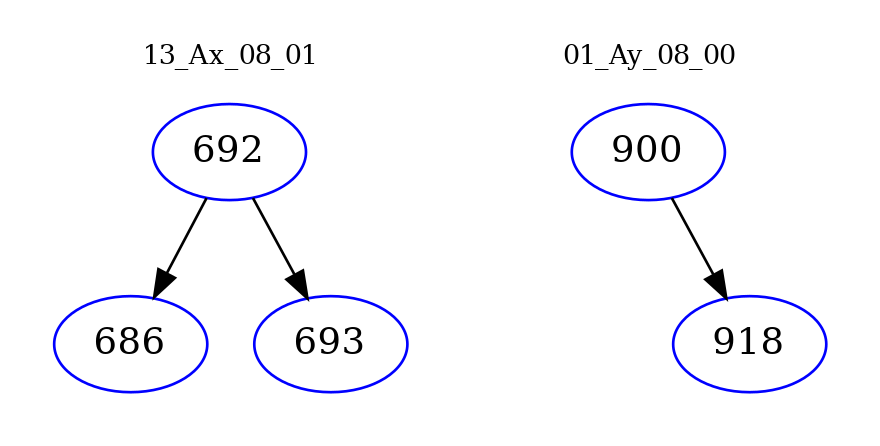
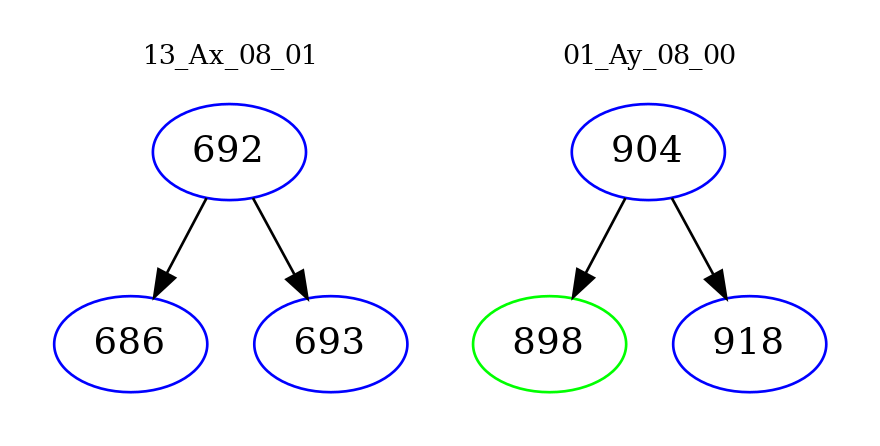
(648, 152) -> (648, 152)
none -> (550, 344)
